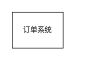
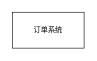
(38, 30) -> (48, 30)
